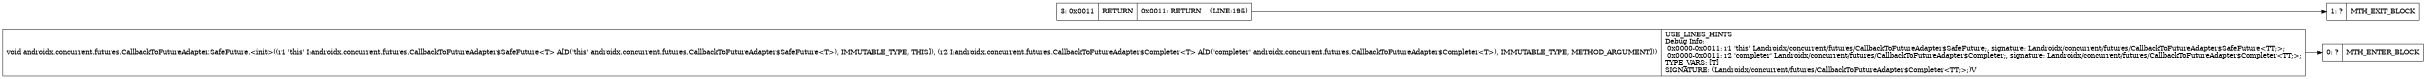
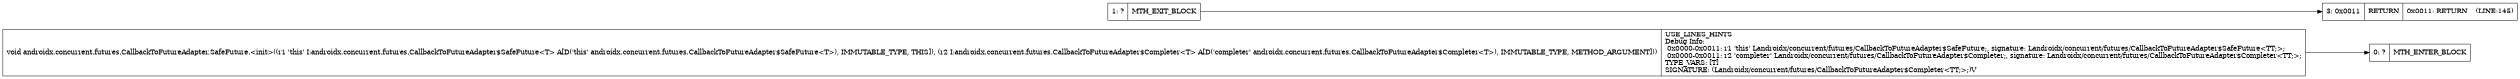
(1194, 11) -> (2460, 11)
(1787, 12) -> (1759, 12)
